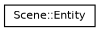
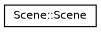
(50, 16) -> (50, 16)
